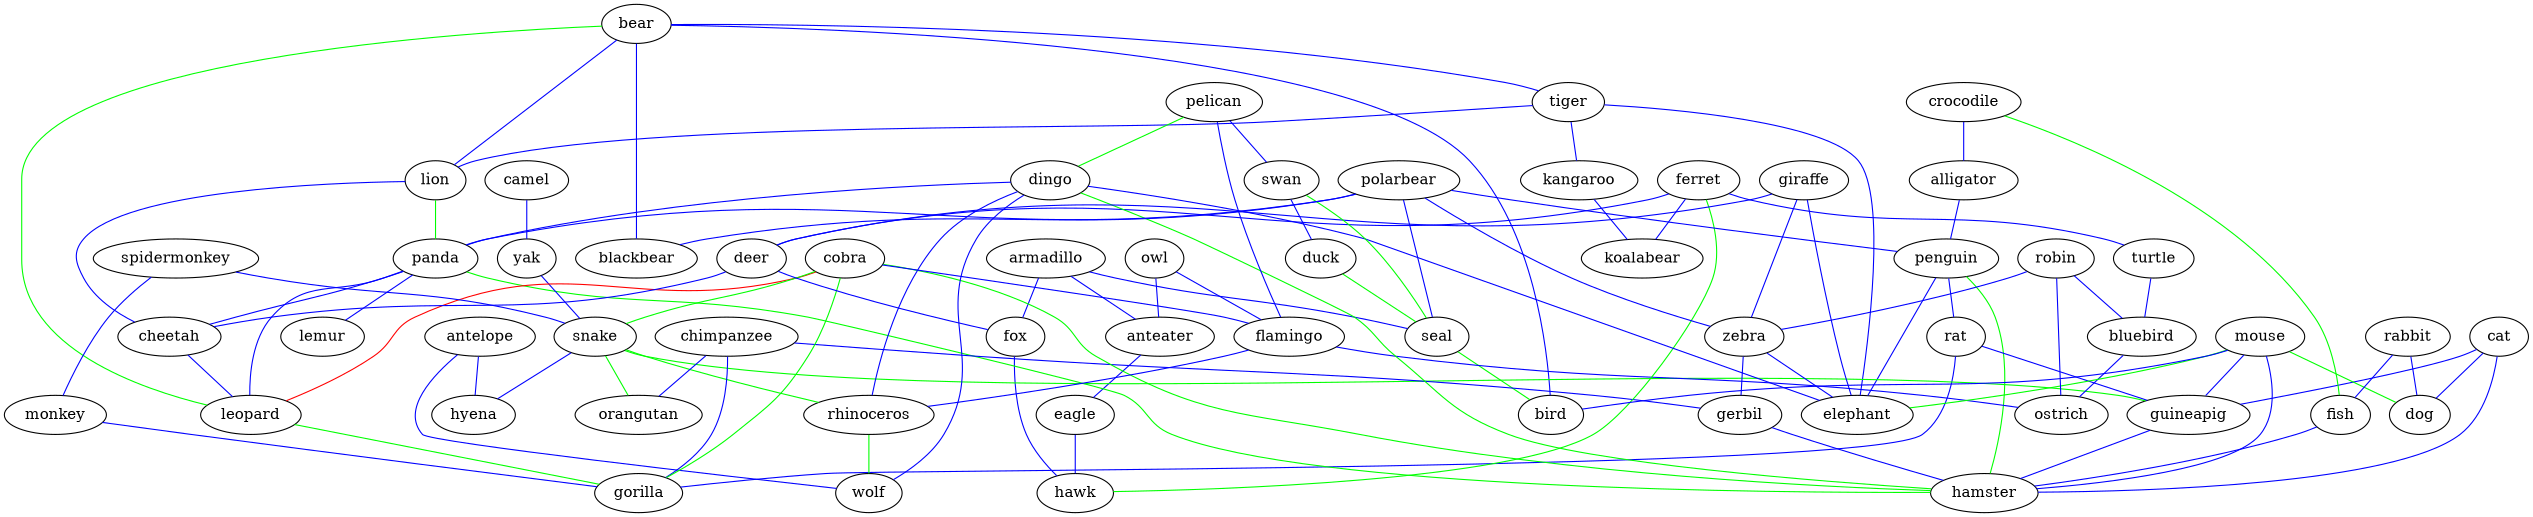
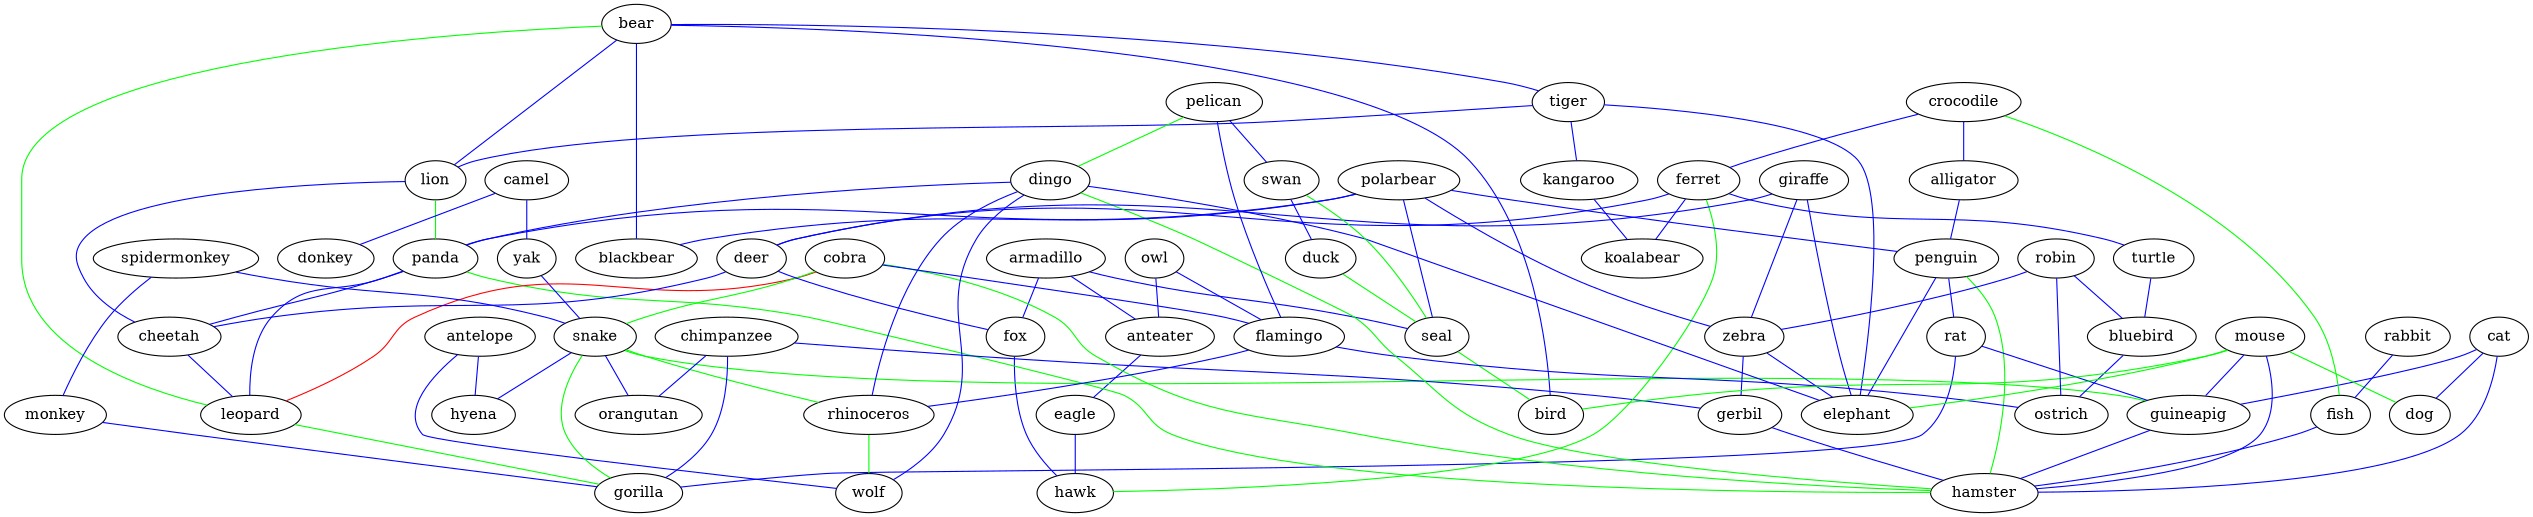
none -> (1833, 136)
none -> (326, 258)
(323, 337) -> none
(617, 376) -> (617, 376)
(2414, 376) -> none
(2036, 380) -> (2036, 380)
(772, 402) -> (562, 425)
